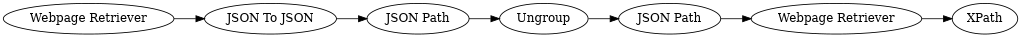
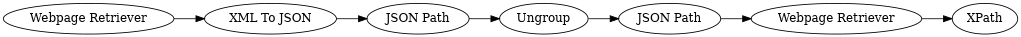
(270, 19) -> (270, 19)
